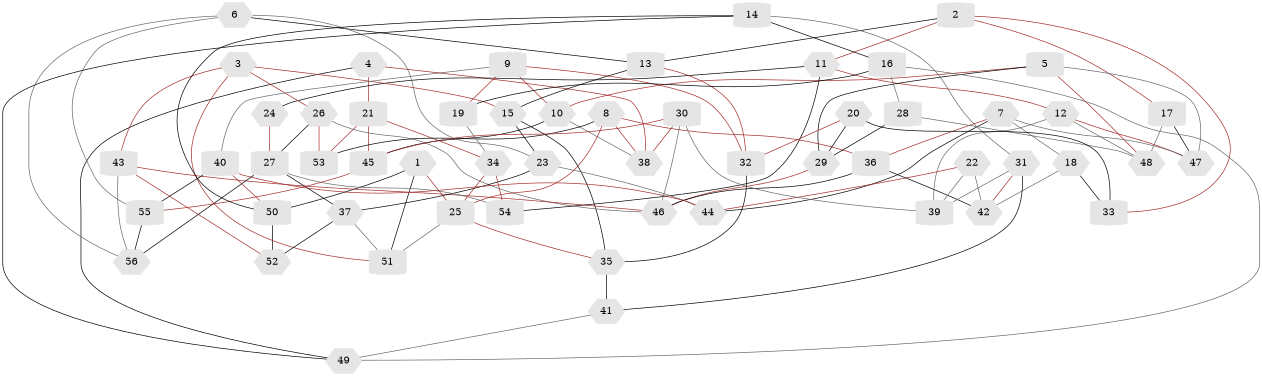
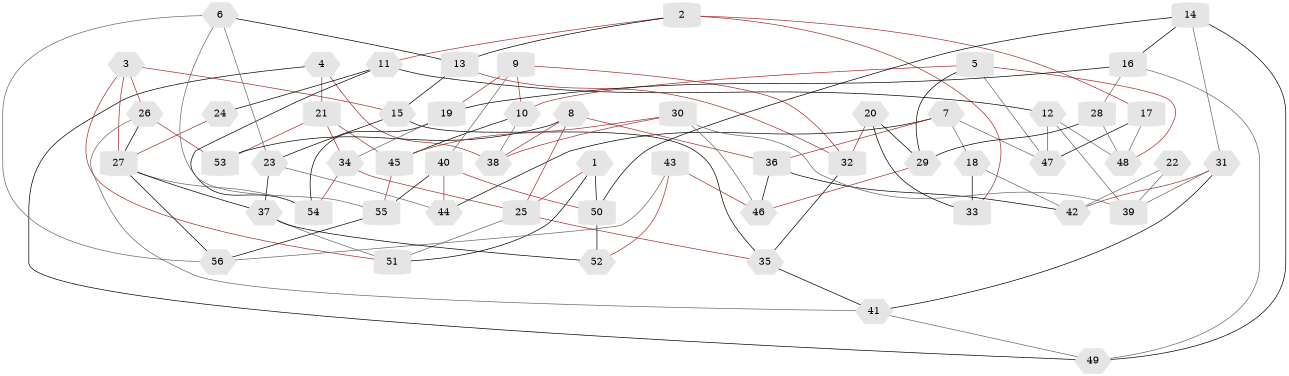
(941, 88) -> (715, 92)
(157, 93) -> (119, 114)
none -> (363, 132)
(473, 178) -> (414, 298)
(812, 195) -> none
